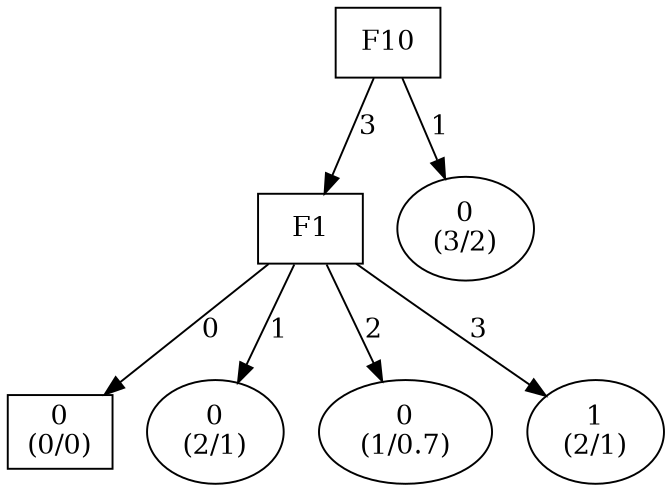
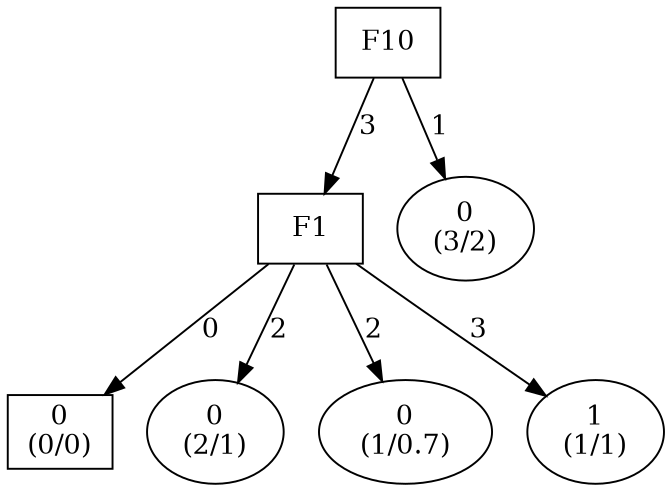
(279, 330) -> (279, 330)
(596, 432) -> (596, 432)
